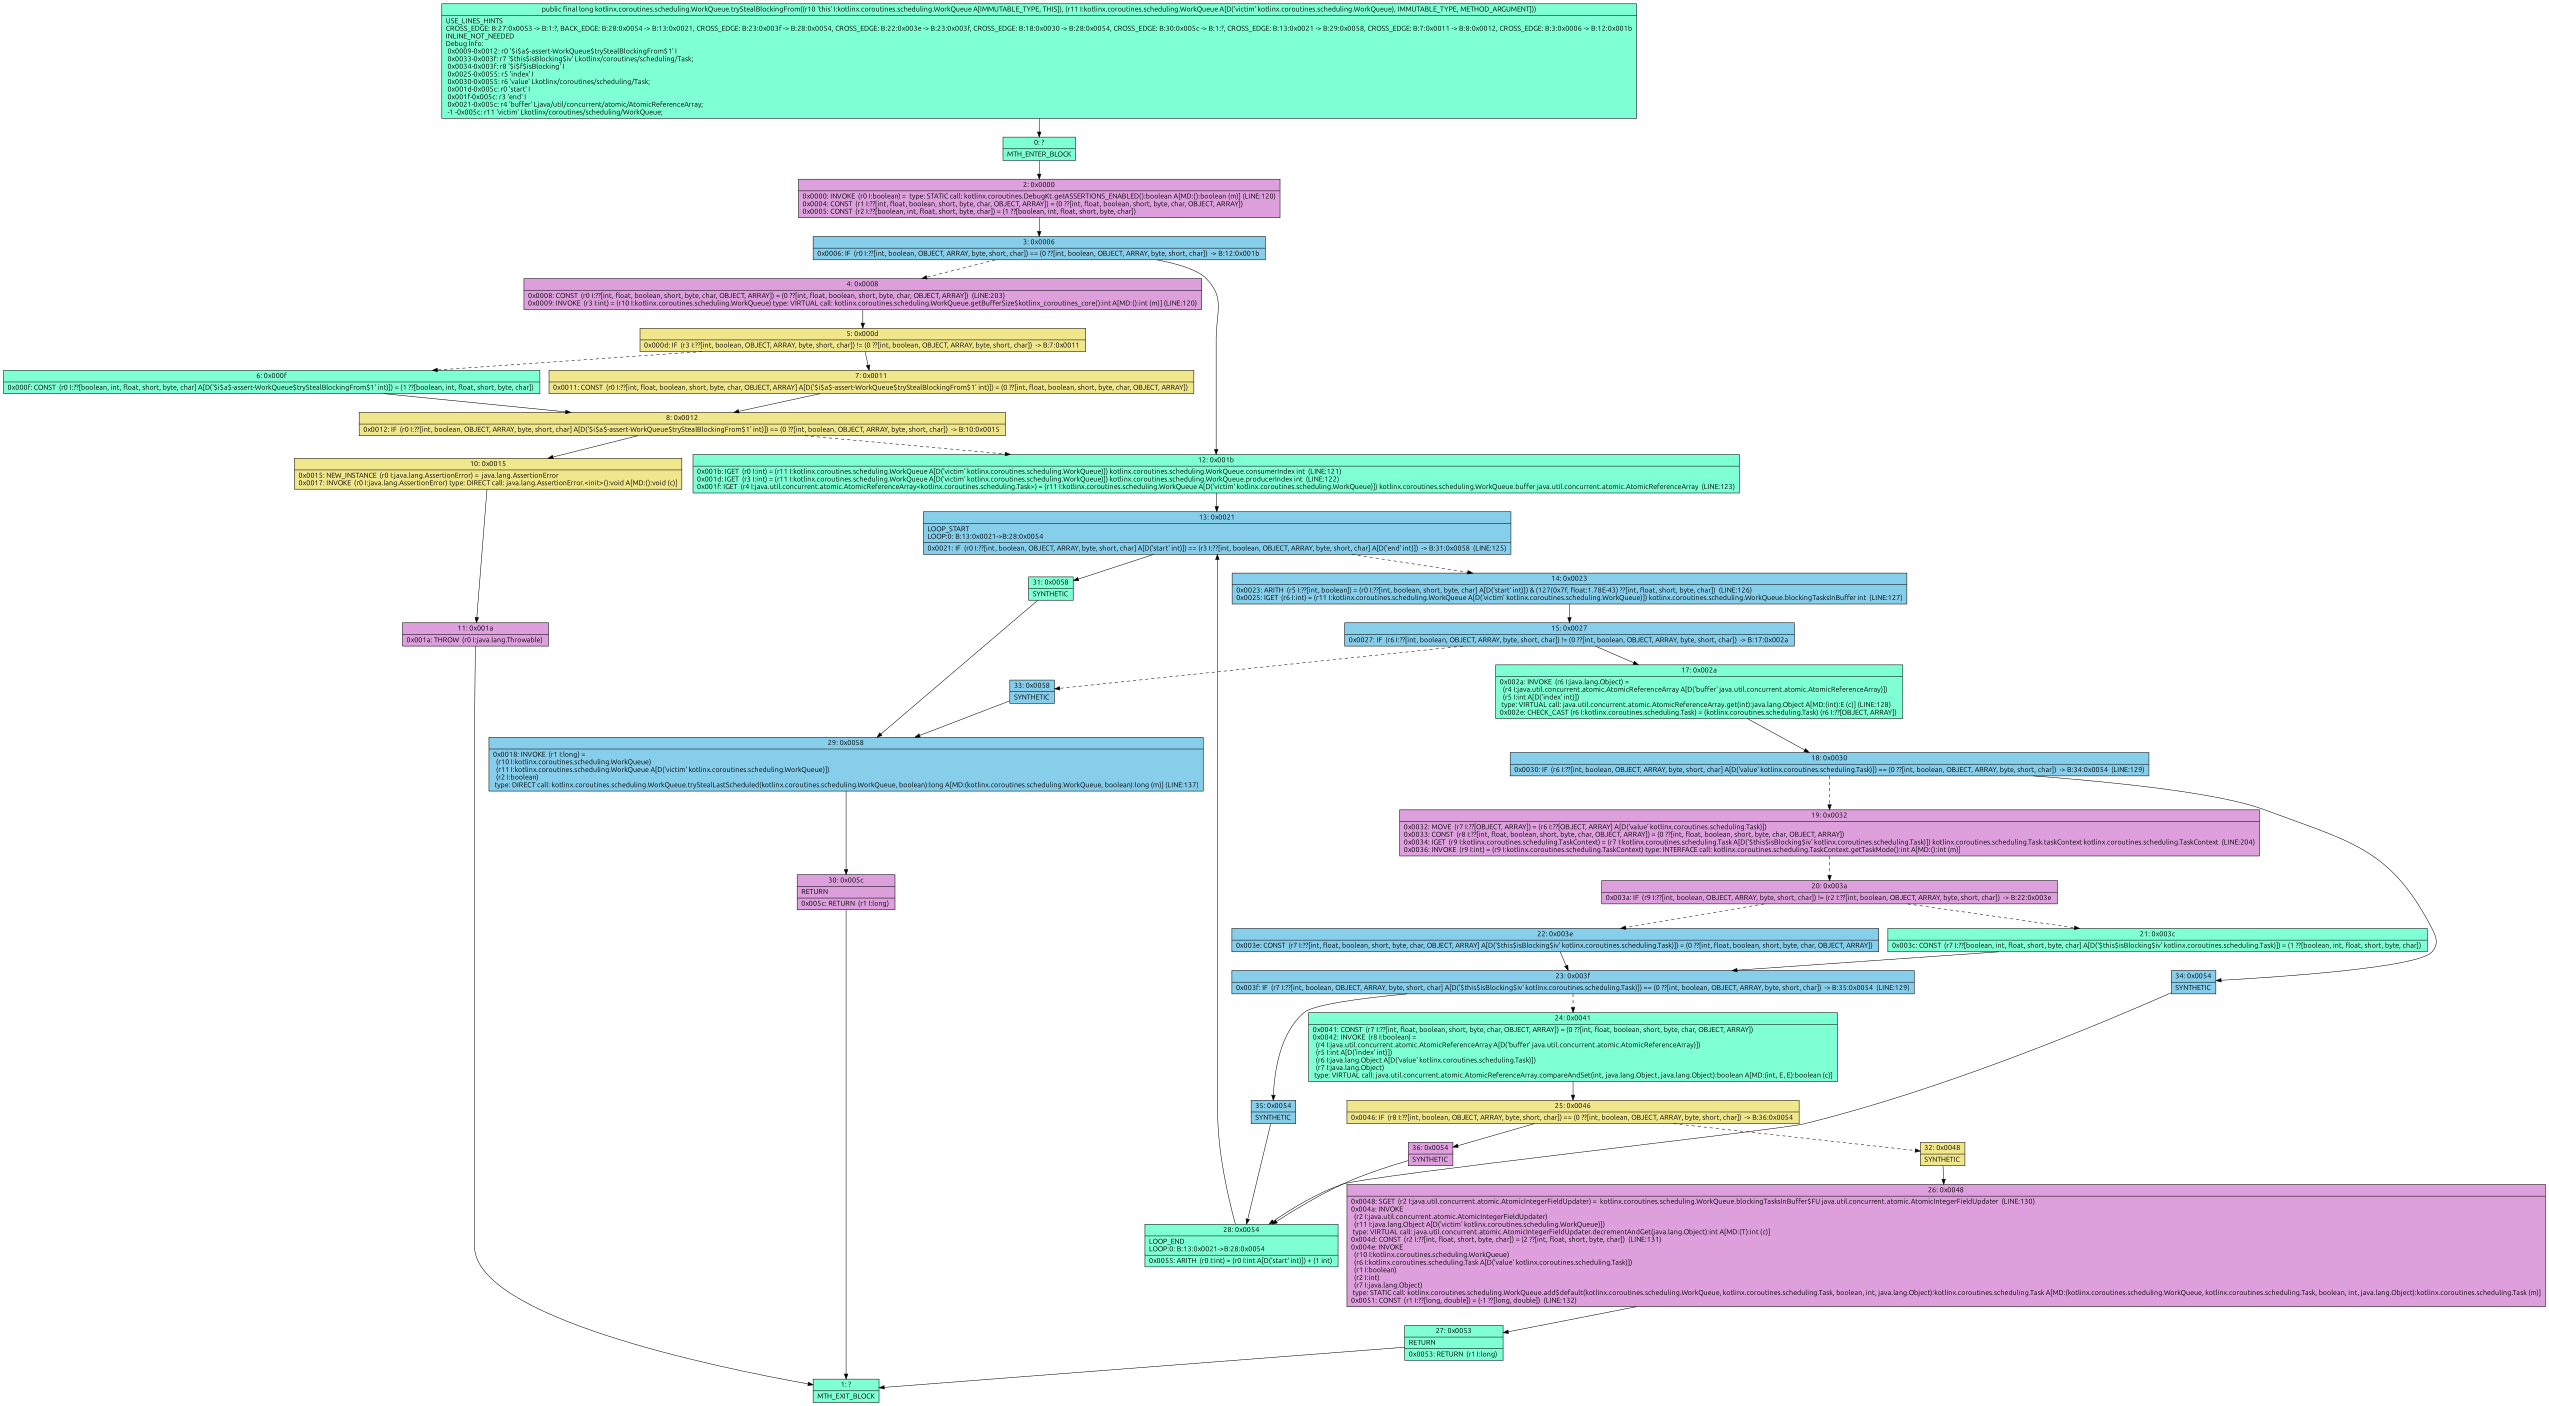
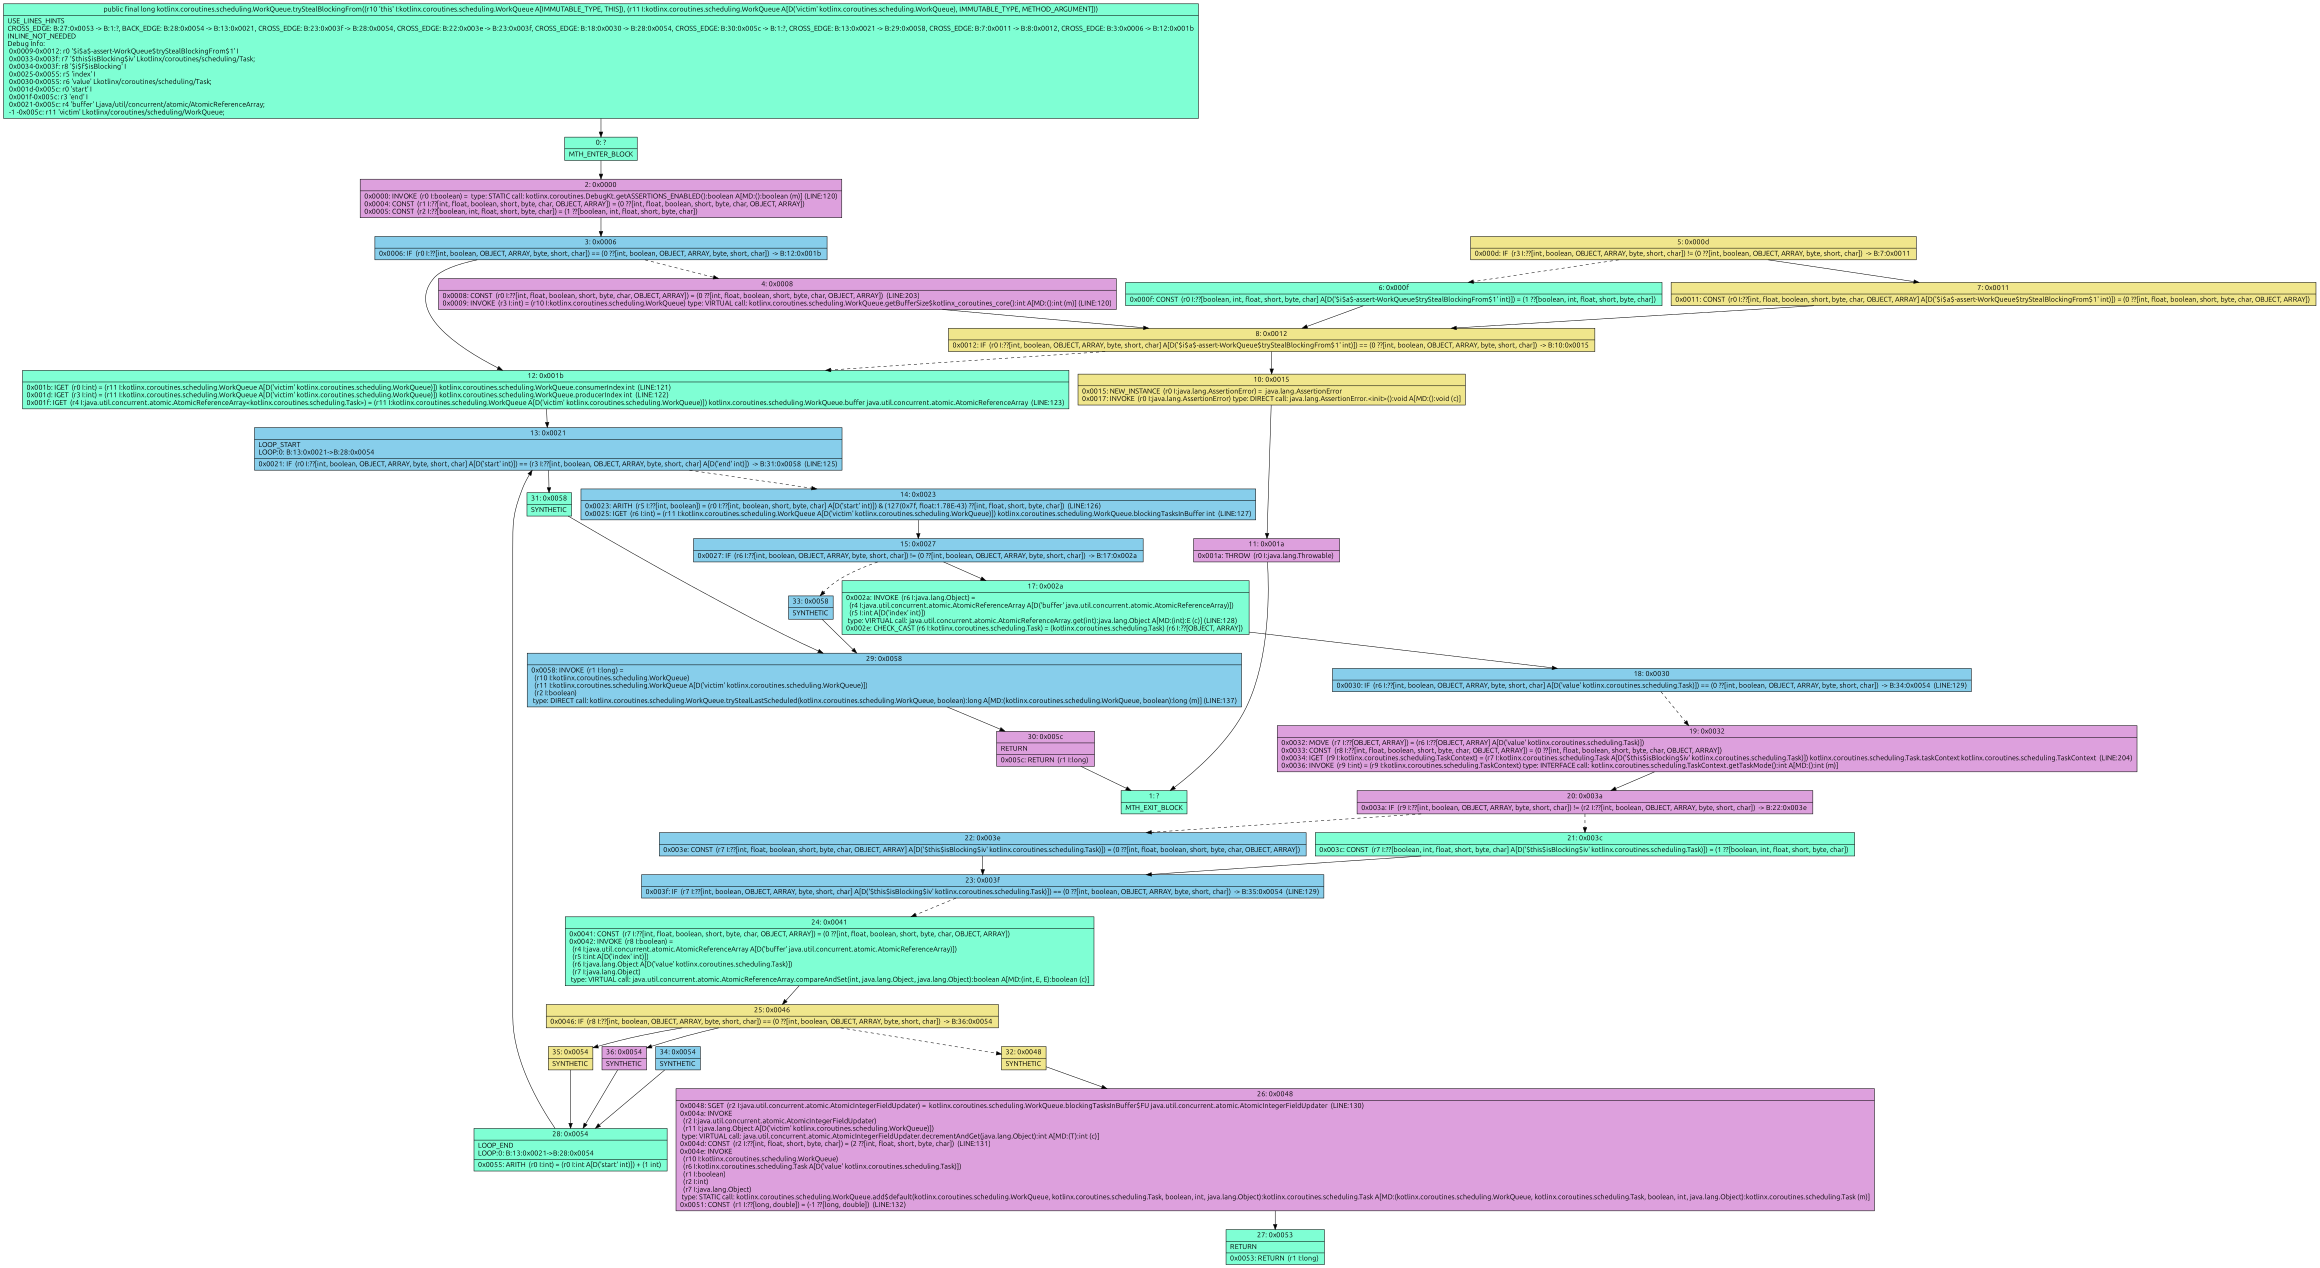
(863, 316) -> (1043, 319)
(540, 755) -> (578, 670)
(2365, 851) -> none
(1830, 866) -> (1635, 780)
(1311, 1009) -> (640, 1036)
(1273, 1112) -> (571, 1058)
(1145, 1367) -> none
